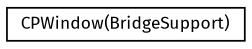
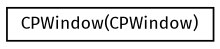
(126, 24) -> (110, 24)
